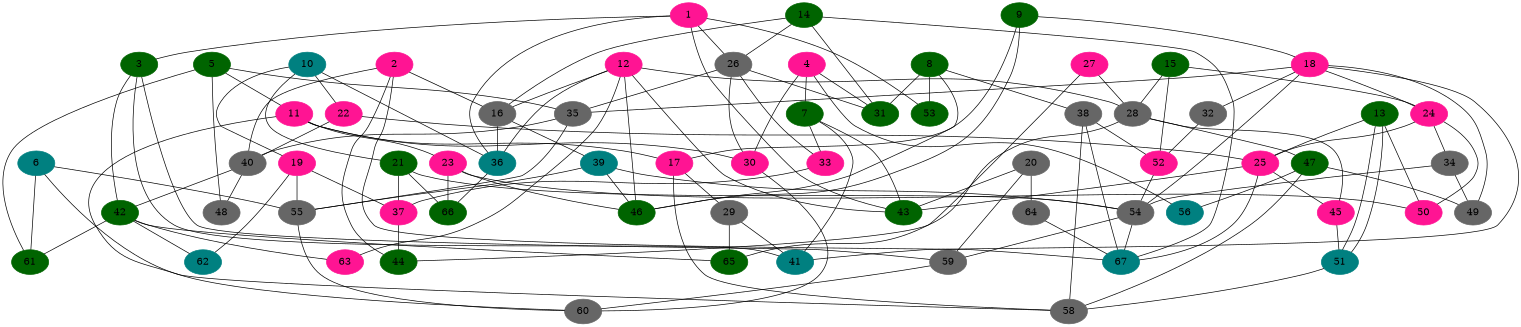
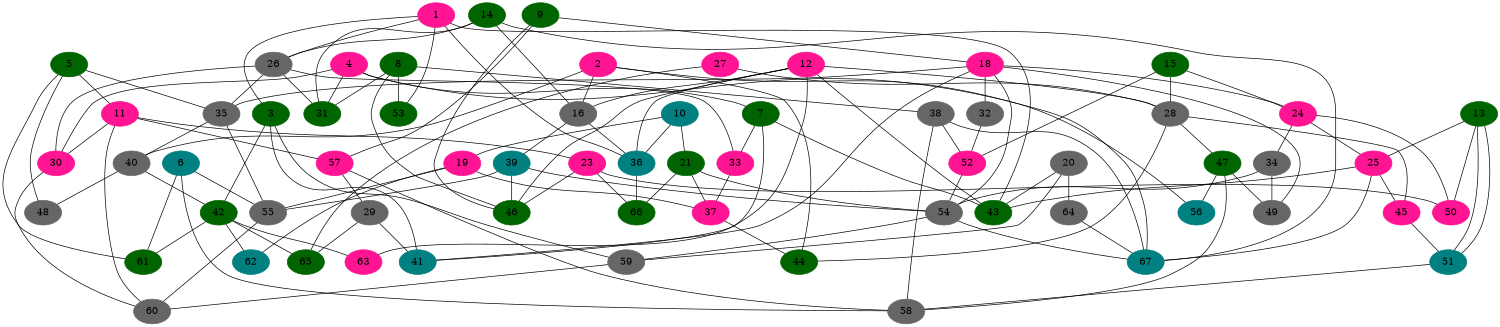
(344, 114) -> none
(674, 163) -> (335, 163)
